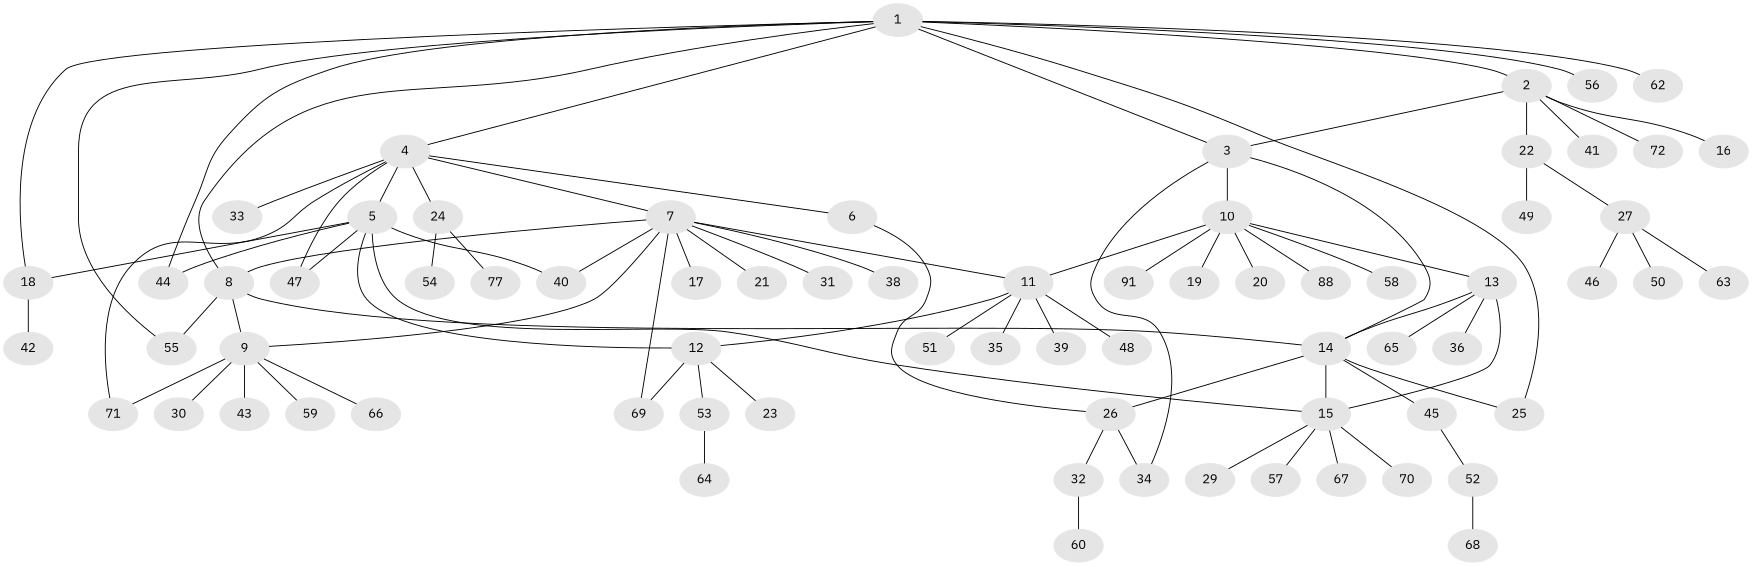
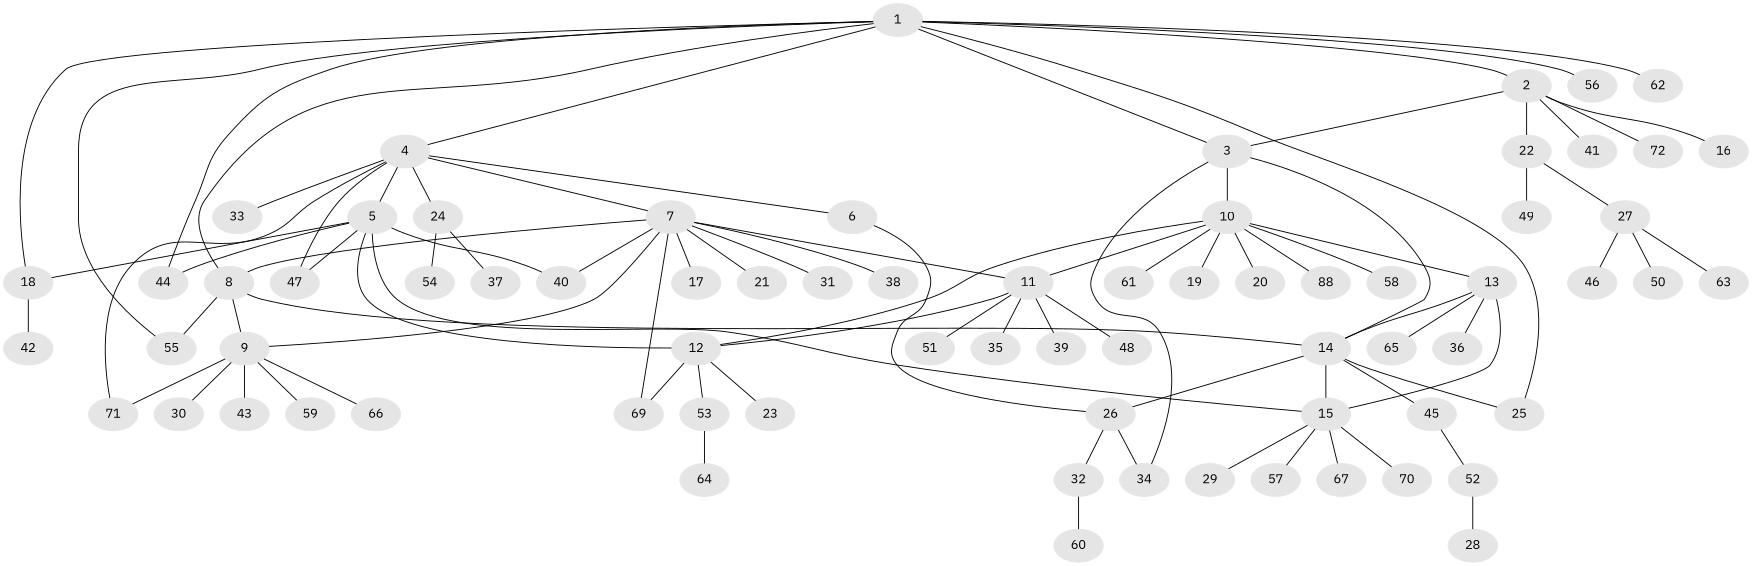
none -> (962, 282)
(495, 283) -> (495, 283)
(1129, 283) -> (1129, 283)
(1473, 546) -> (1473, 546)
